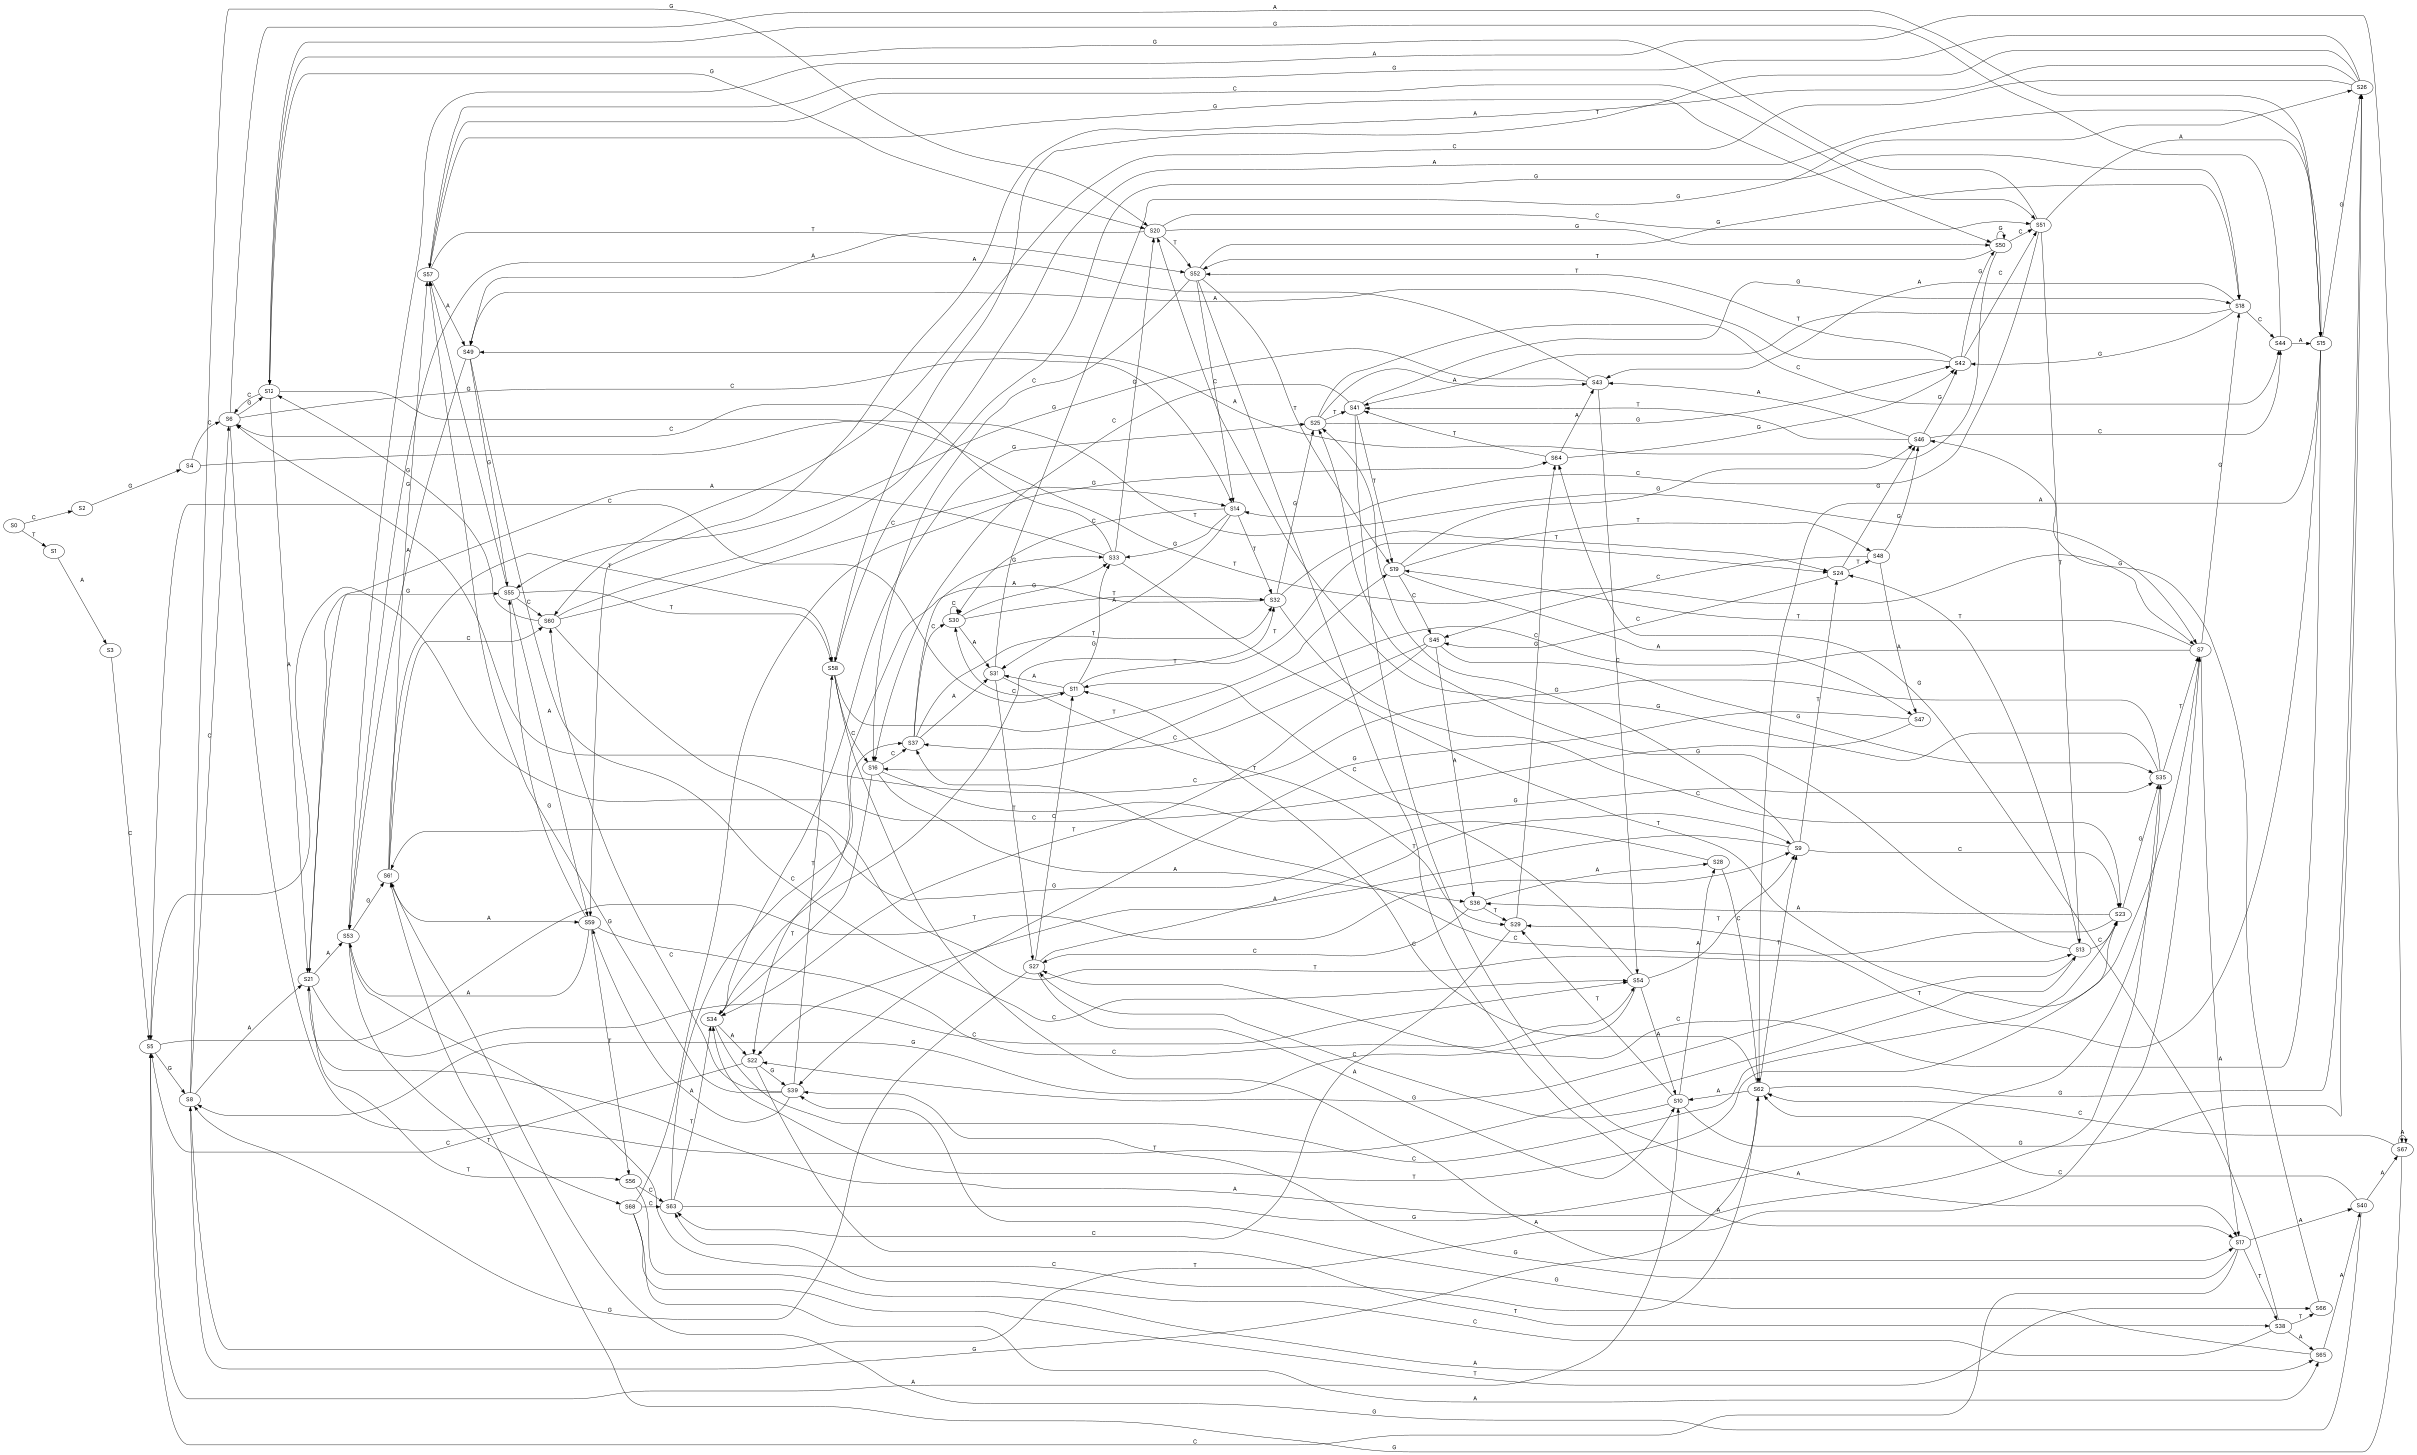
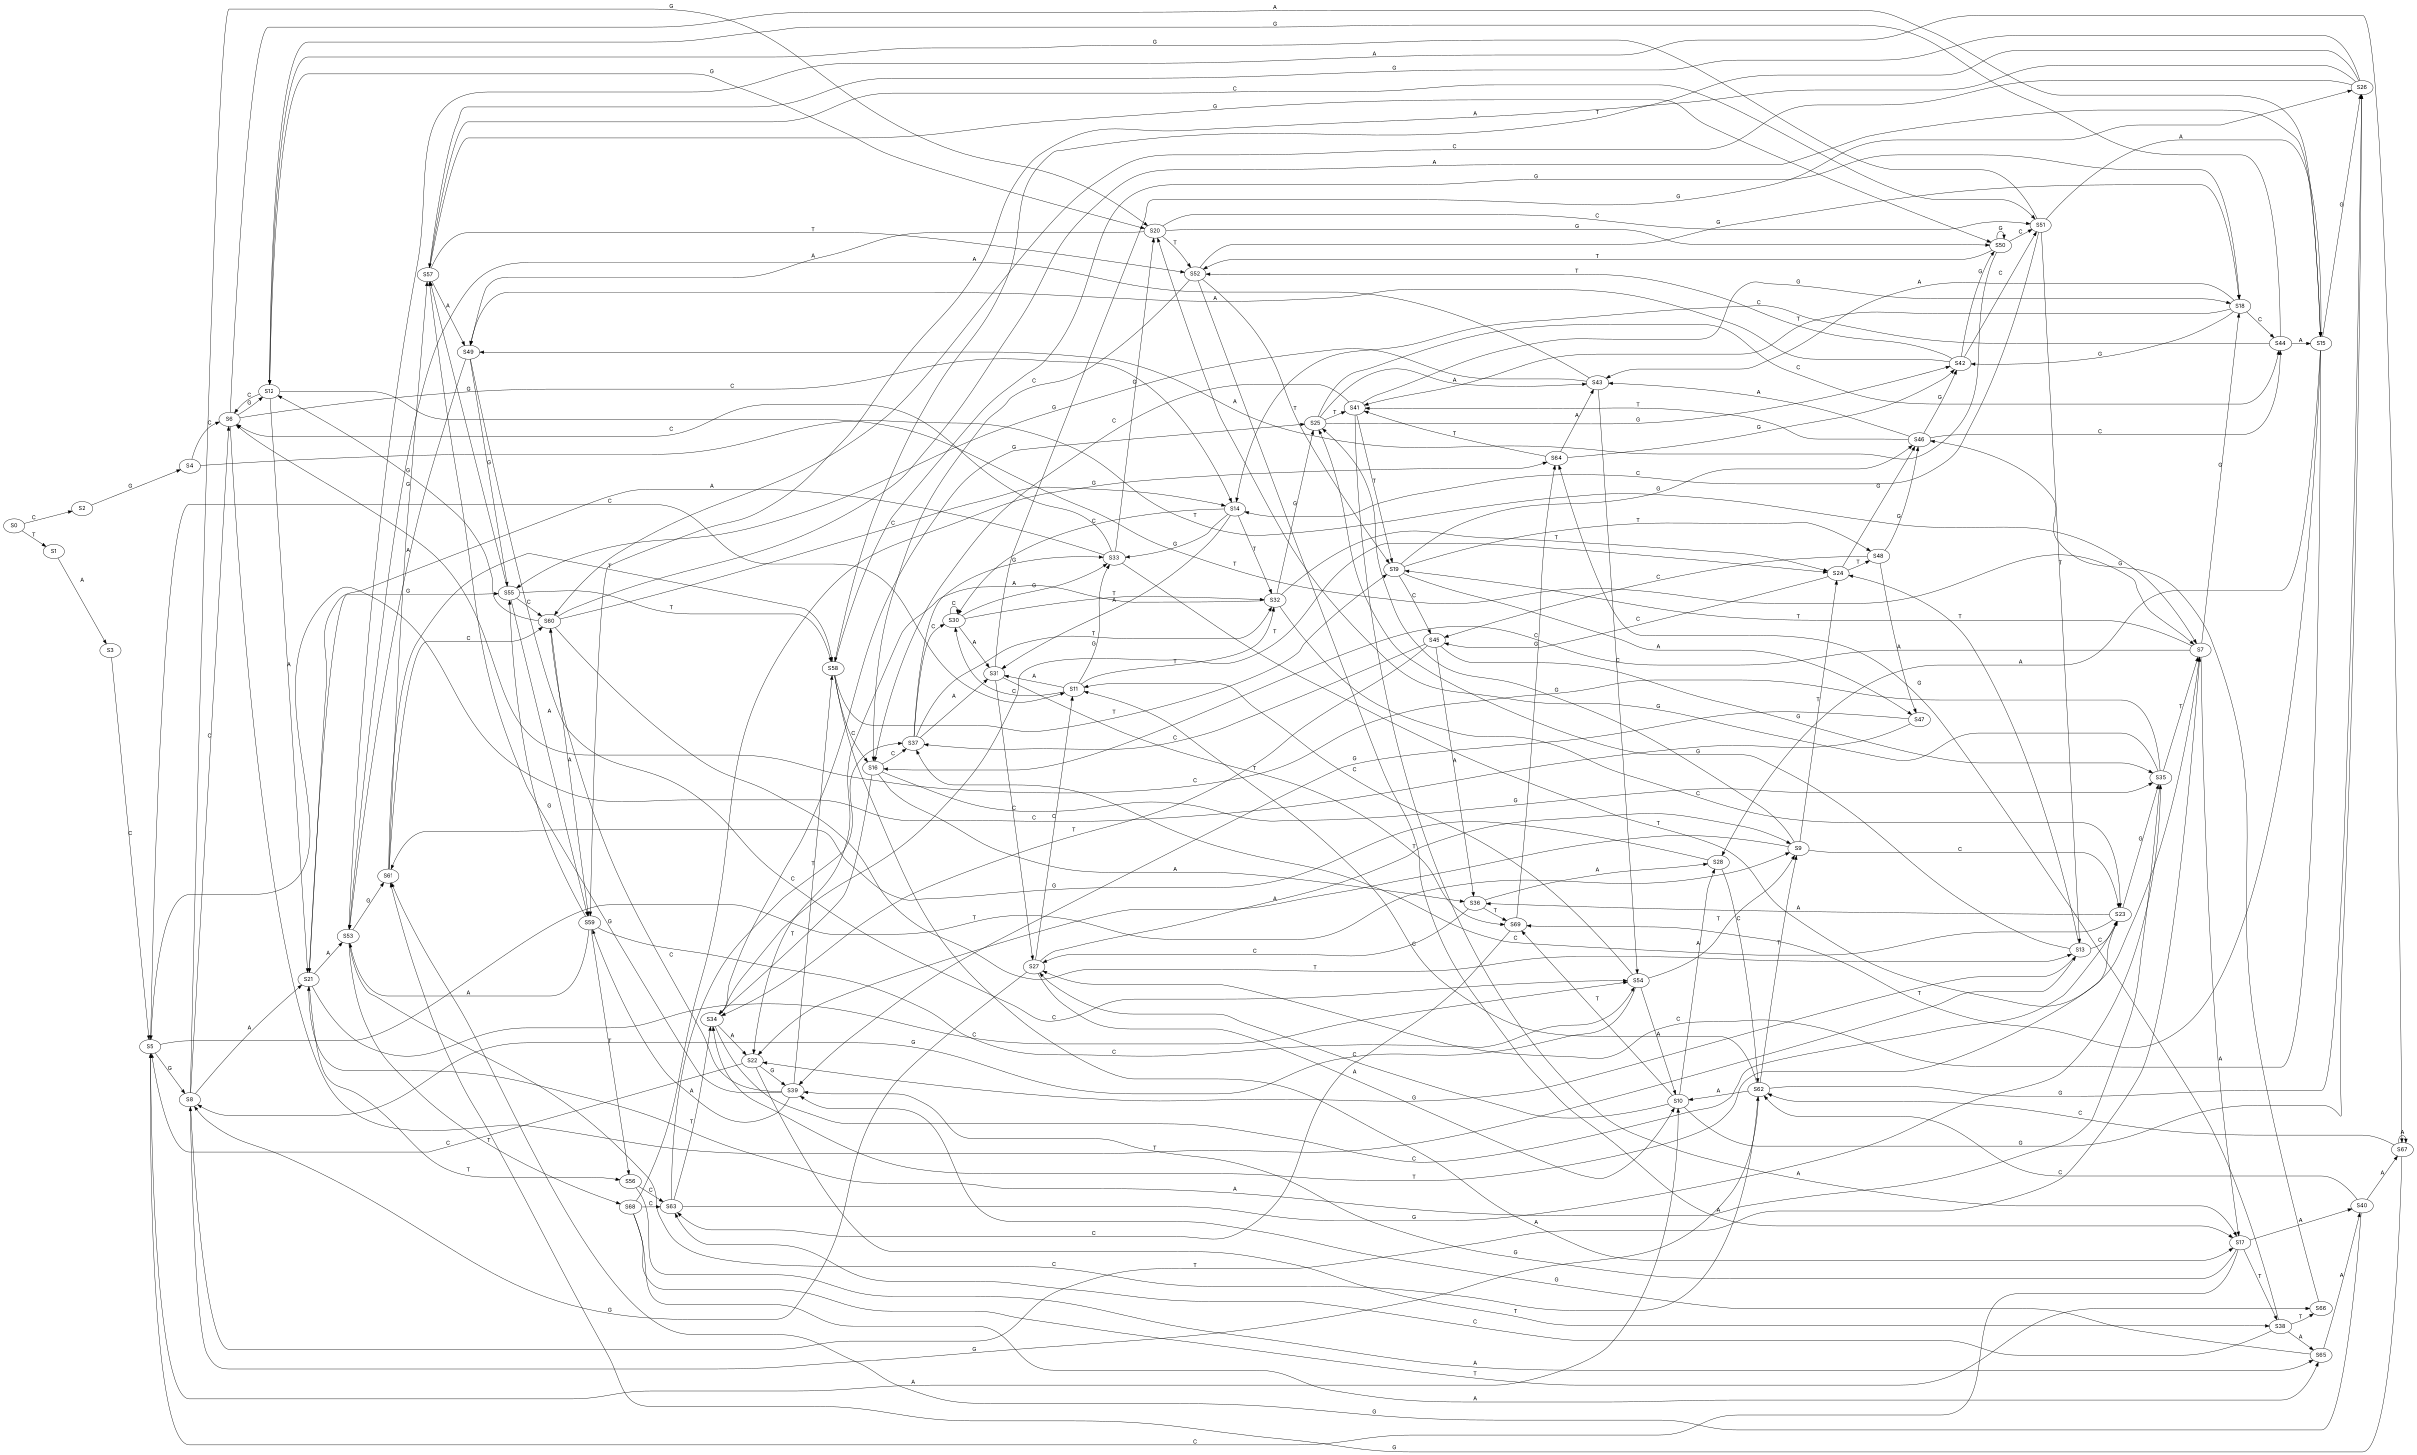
(1214, 384) -> (1711, 308)
(1846, 505) -> (2096, 654)
(1014, 808) -> (1014, 808)
(473, 921) -> (569, 770)
(1516, 925) -> (1516, 925)
